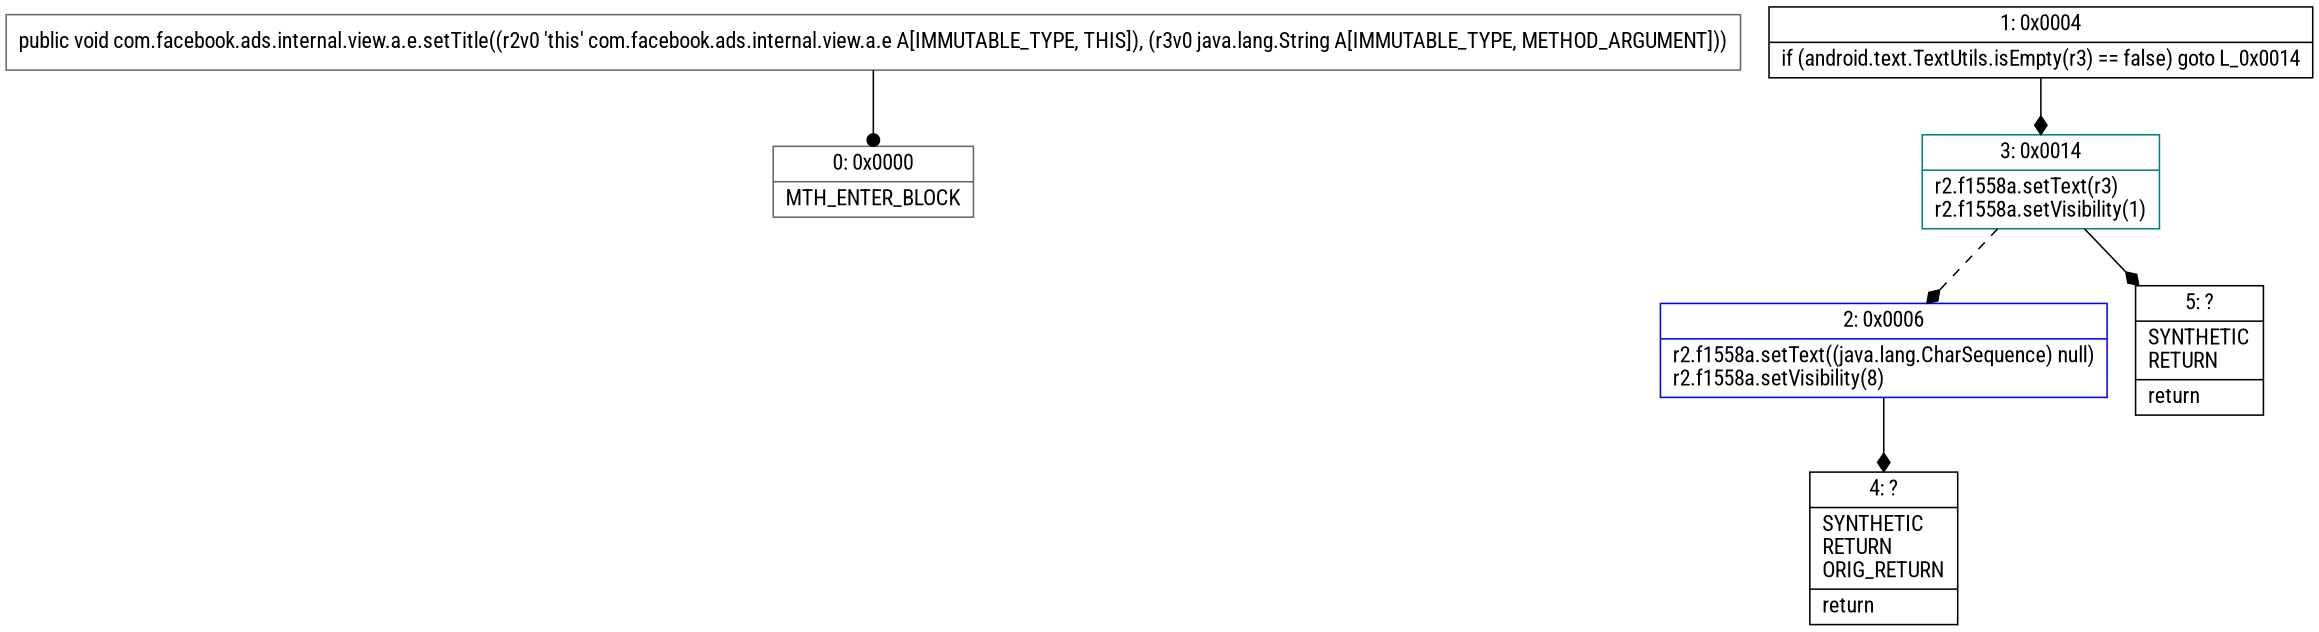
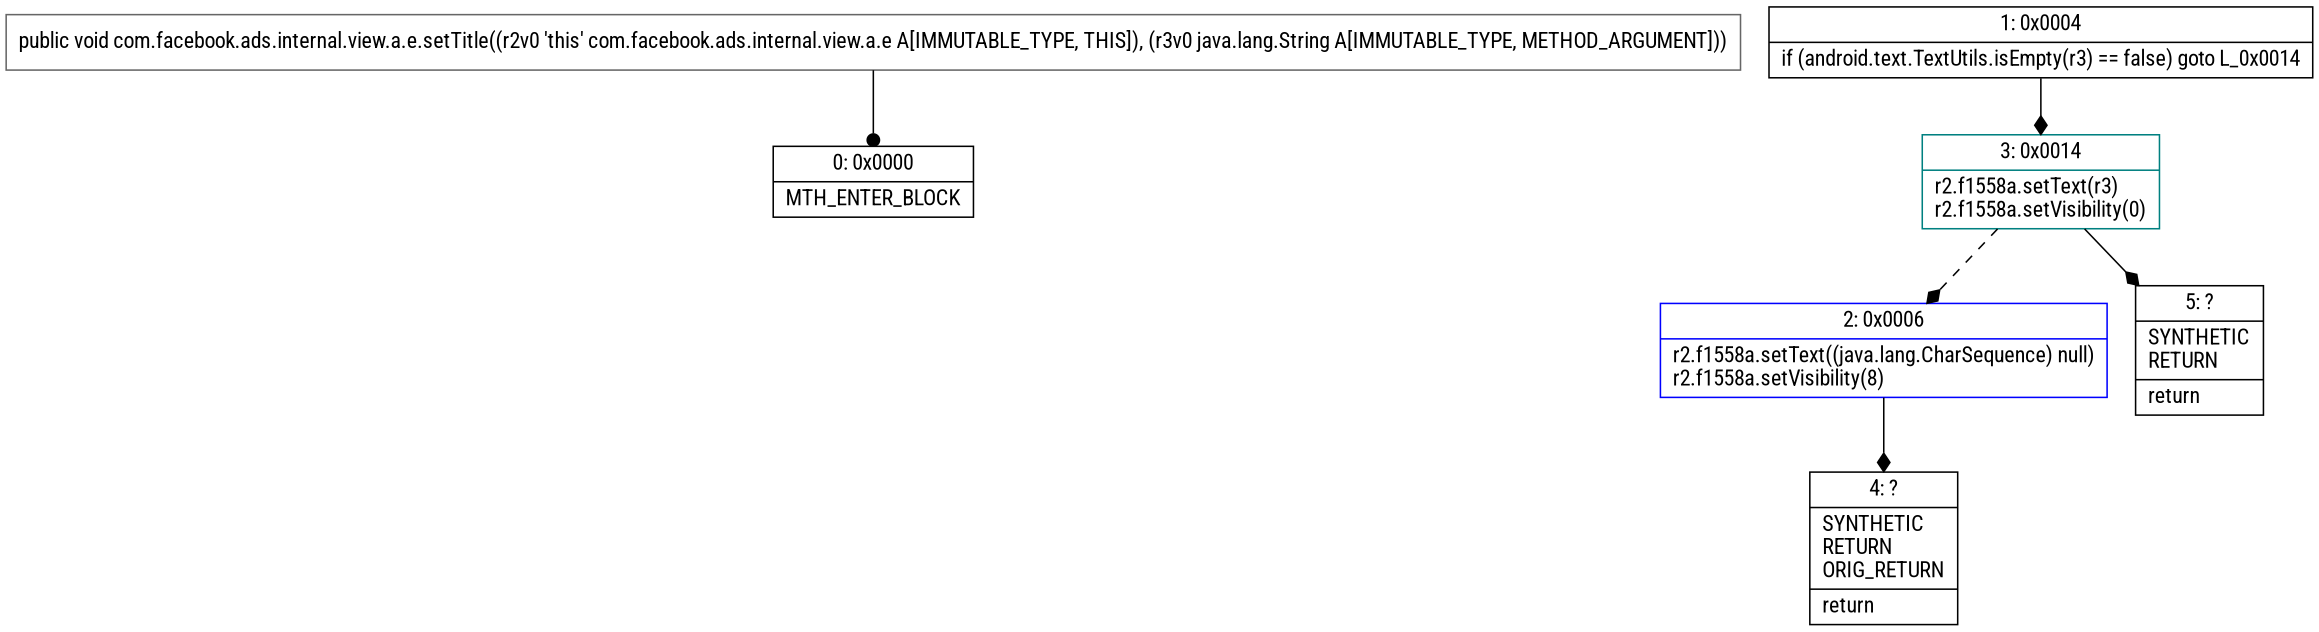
(873, 182) -> (873, 182)
(2041, 210) -> (2041, 210)
